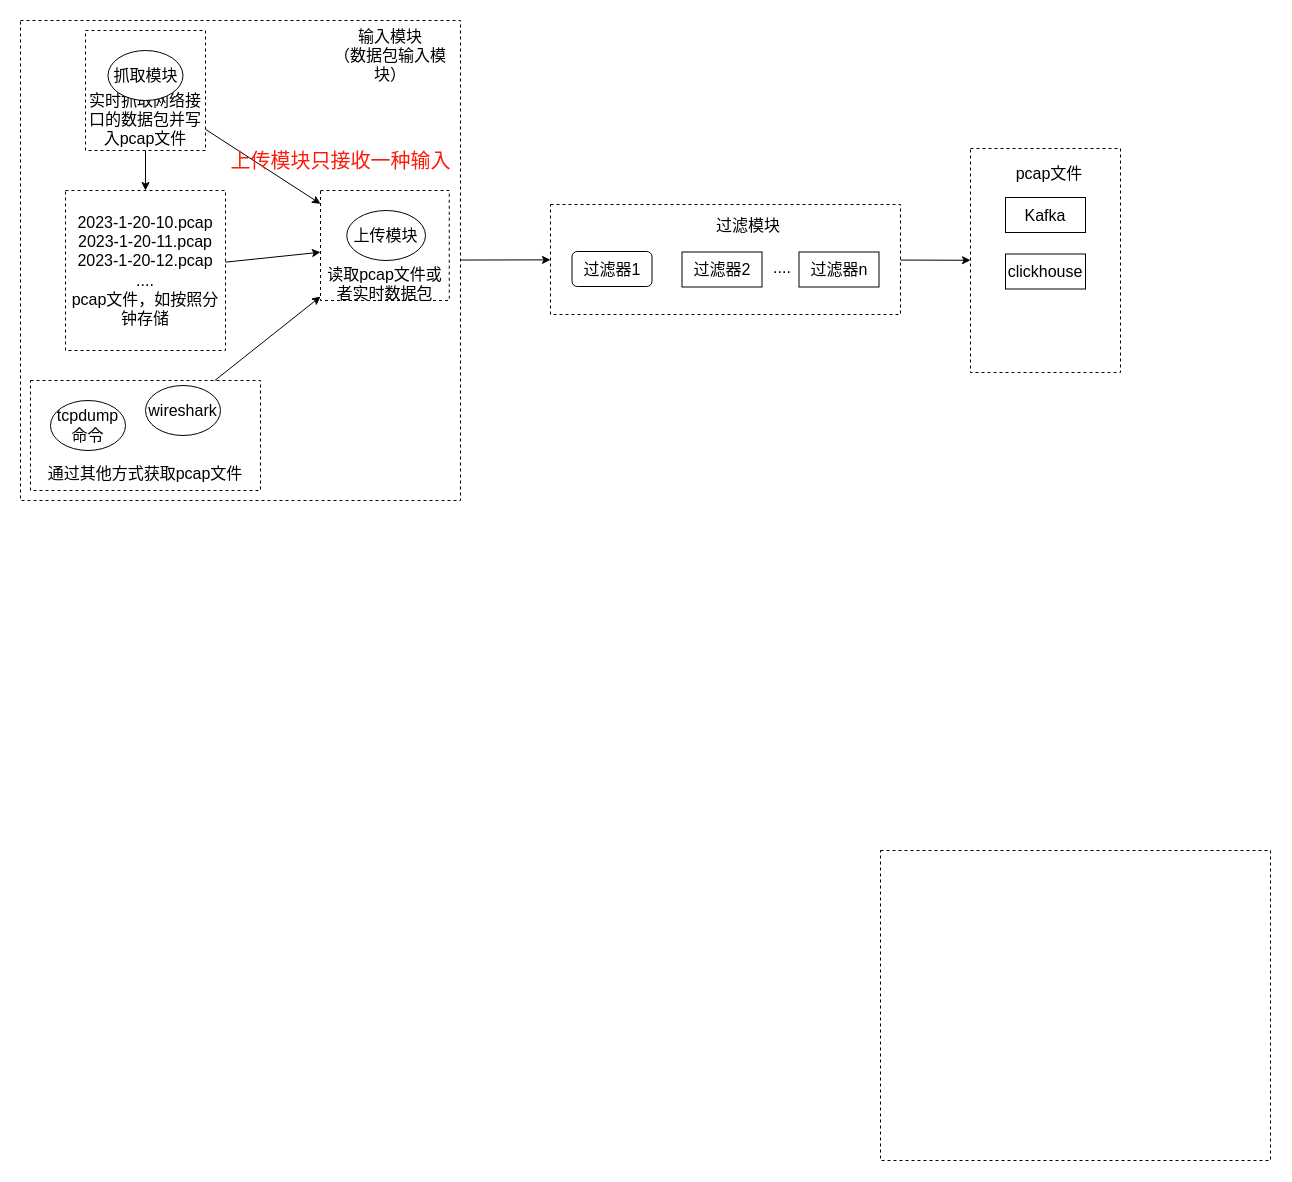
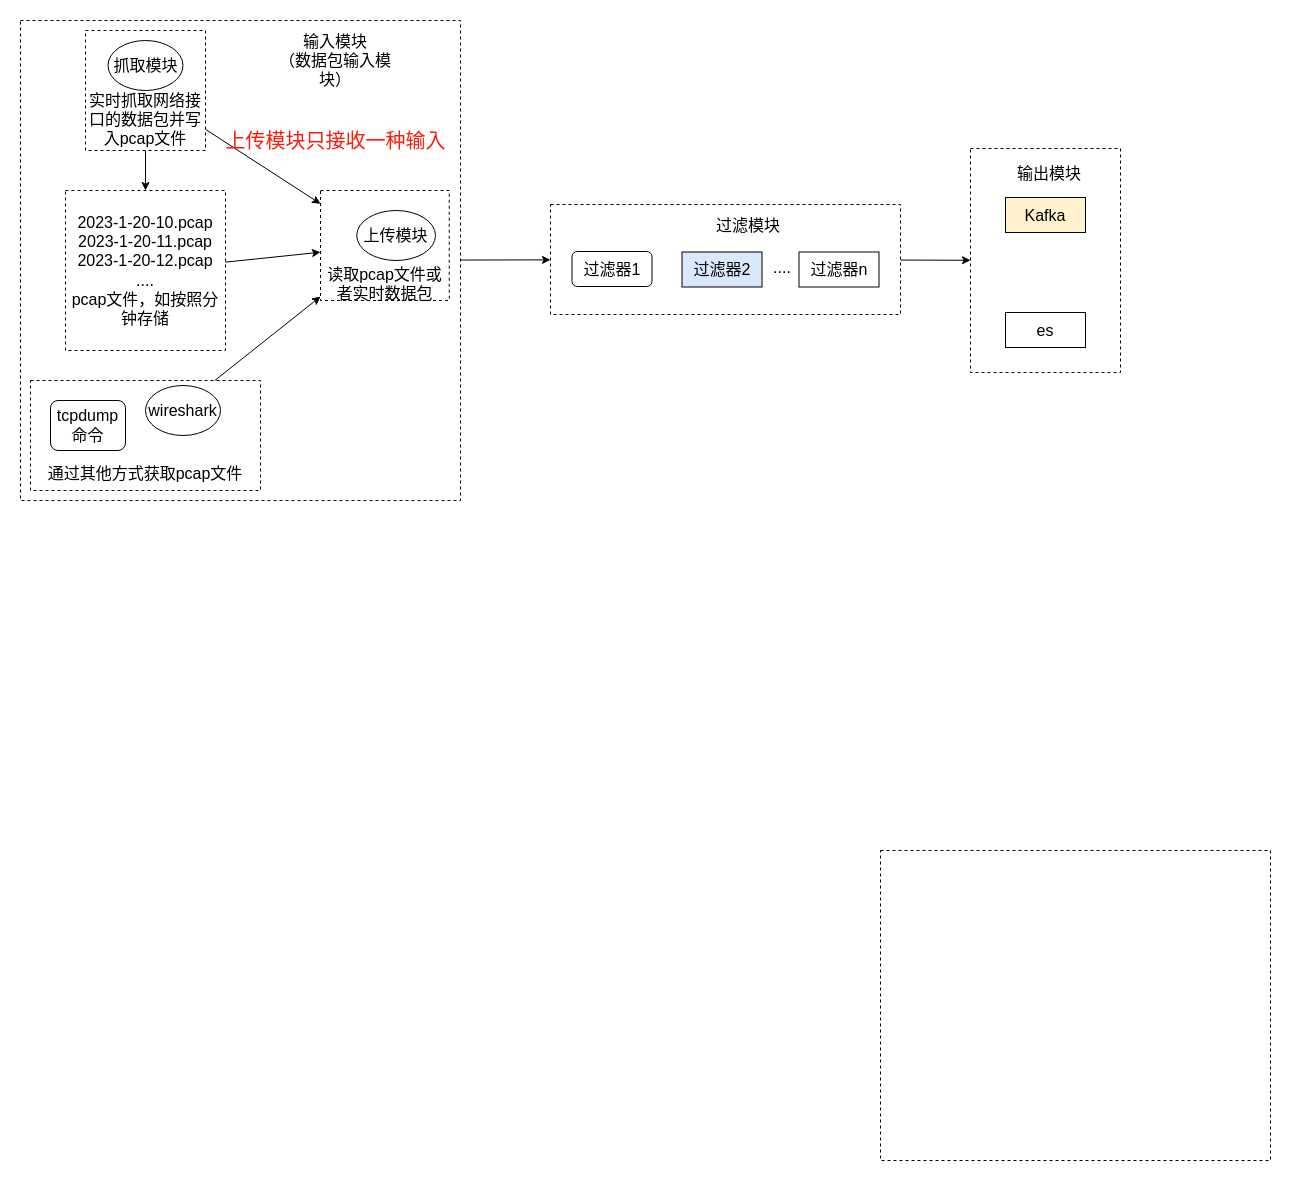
(391, 56) -> (336, 61)
(146, 76) -> (146, 66)
(341, 161) -> (336, 141)
(1050, 174) -> (1050, 174)
(1046, 215) -> (1046, 215)
(386, 236) -> (396, 236)
(722, 270) -> (722, 270)
(1046, 272) -> none
none -> (1046, 330)
(88, 426) -> (88, 426)
